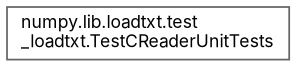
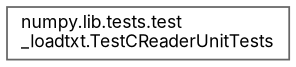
(148, 33) -> (148, 33)
